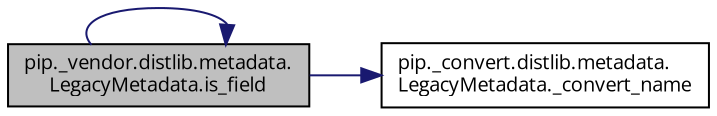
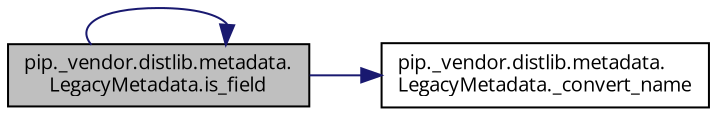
(545, 75) -> (545, 75)
